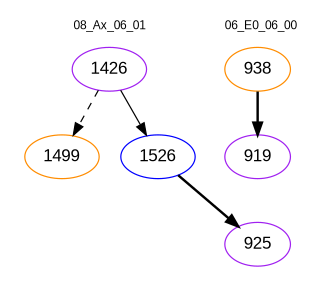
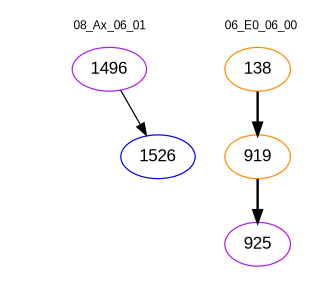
(109, 69) -> (109, 69)
(258, 69) -> (258, 69)
(62, 157) -> none
(258, 157) -> (258, 157)
(203, 197) -> (258, 195)
